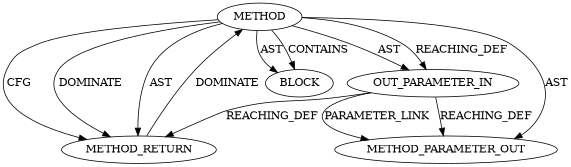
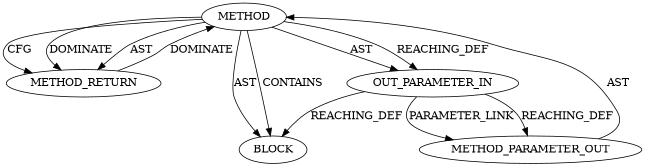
(463, 29) -> (485, 42)
(269, 102) -> (322, 105)
